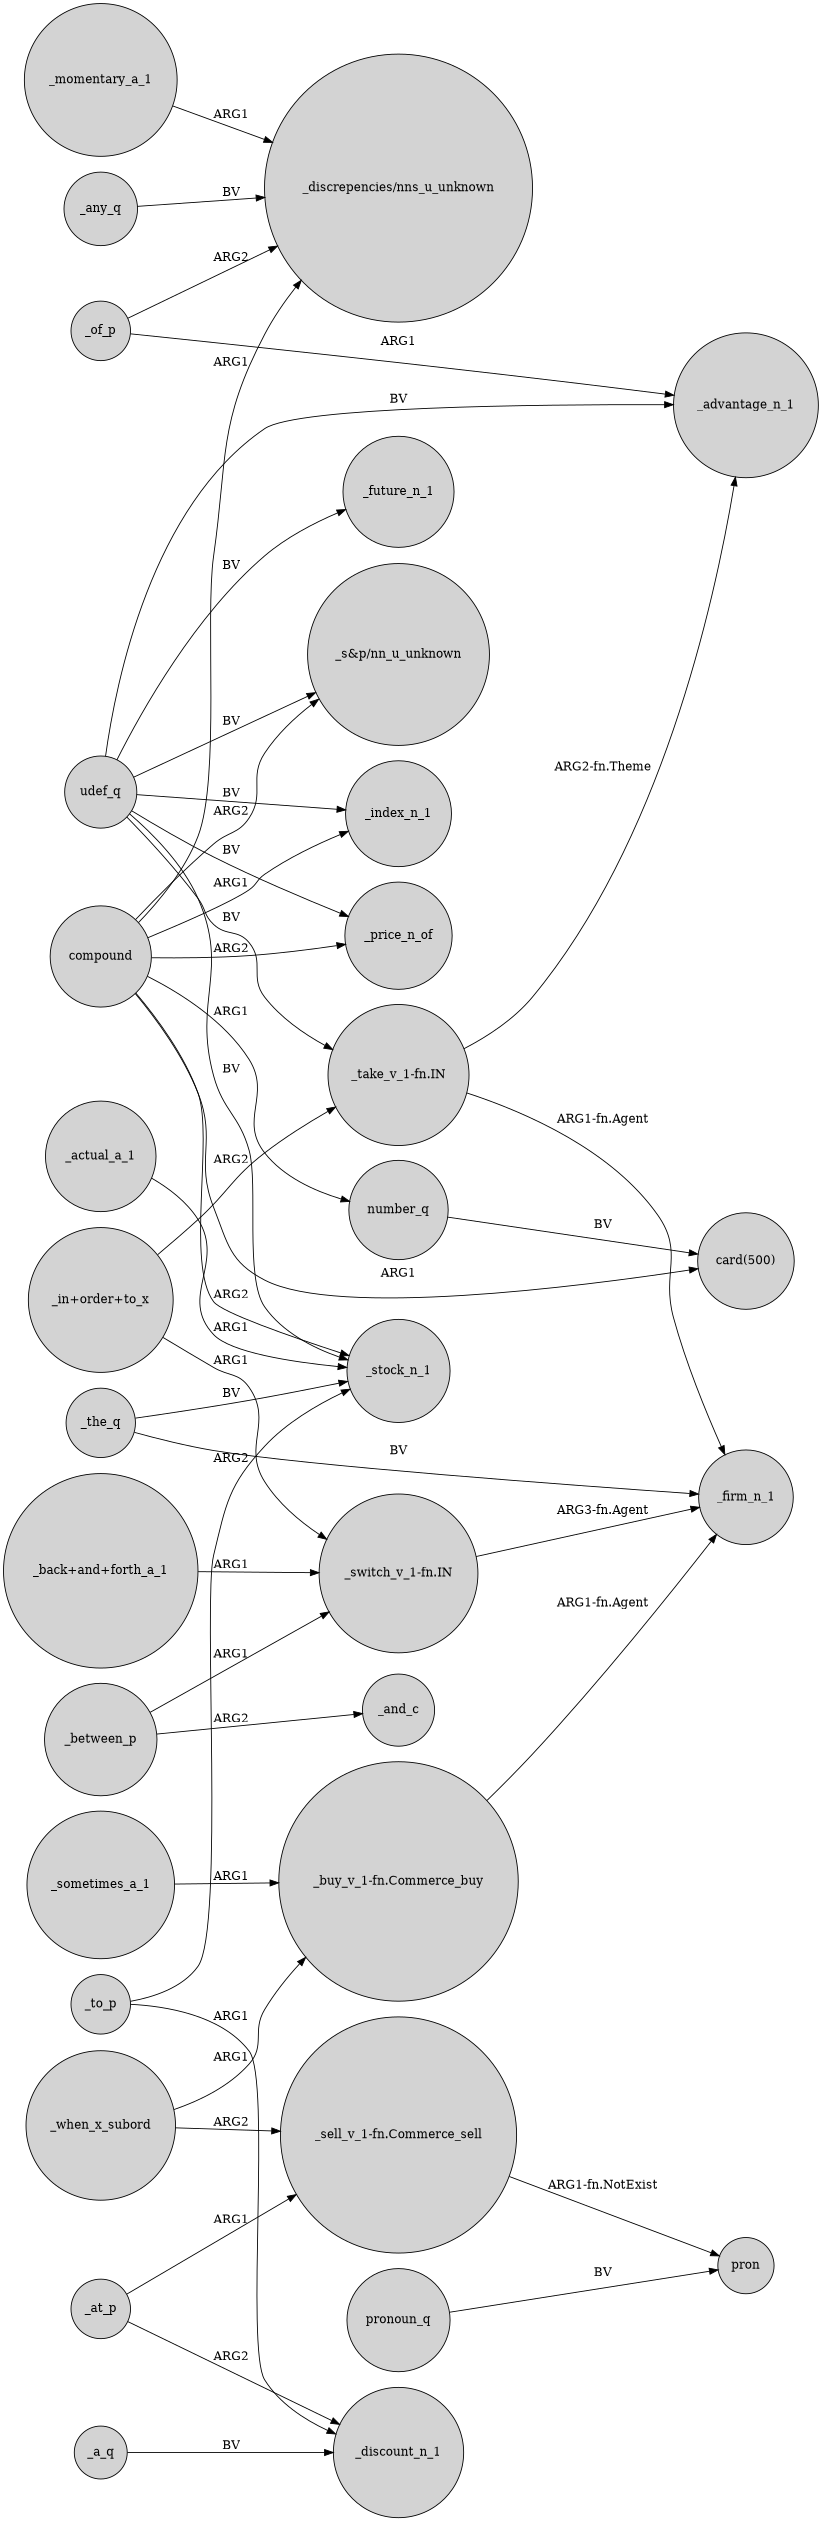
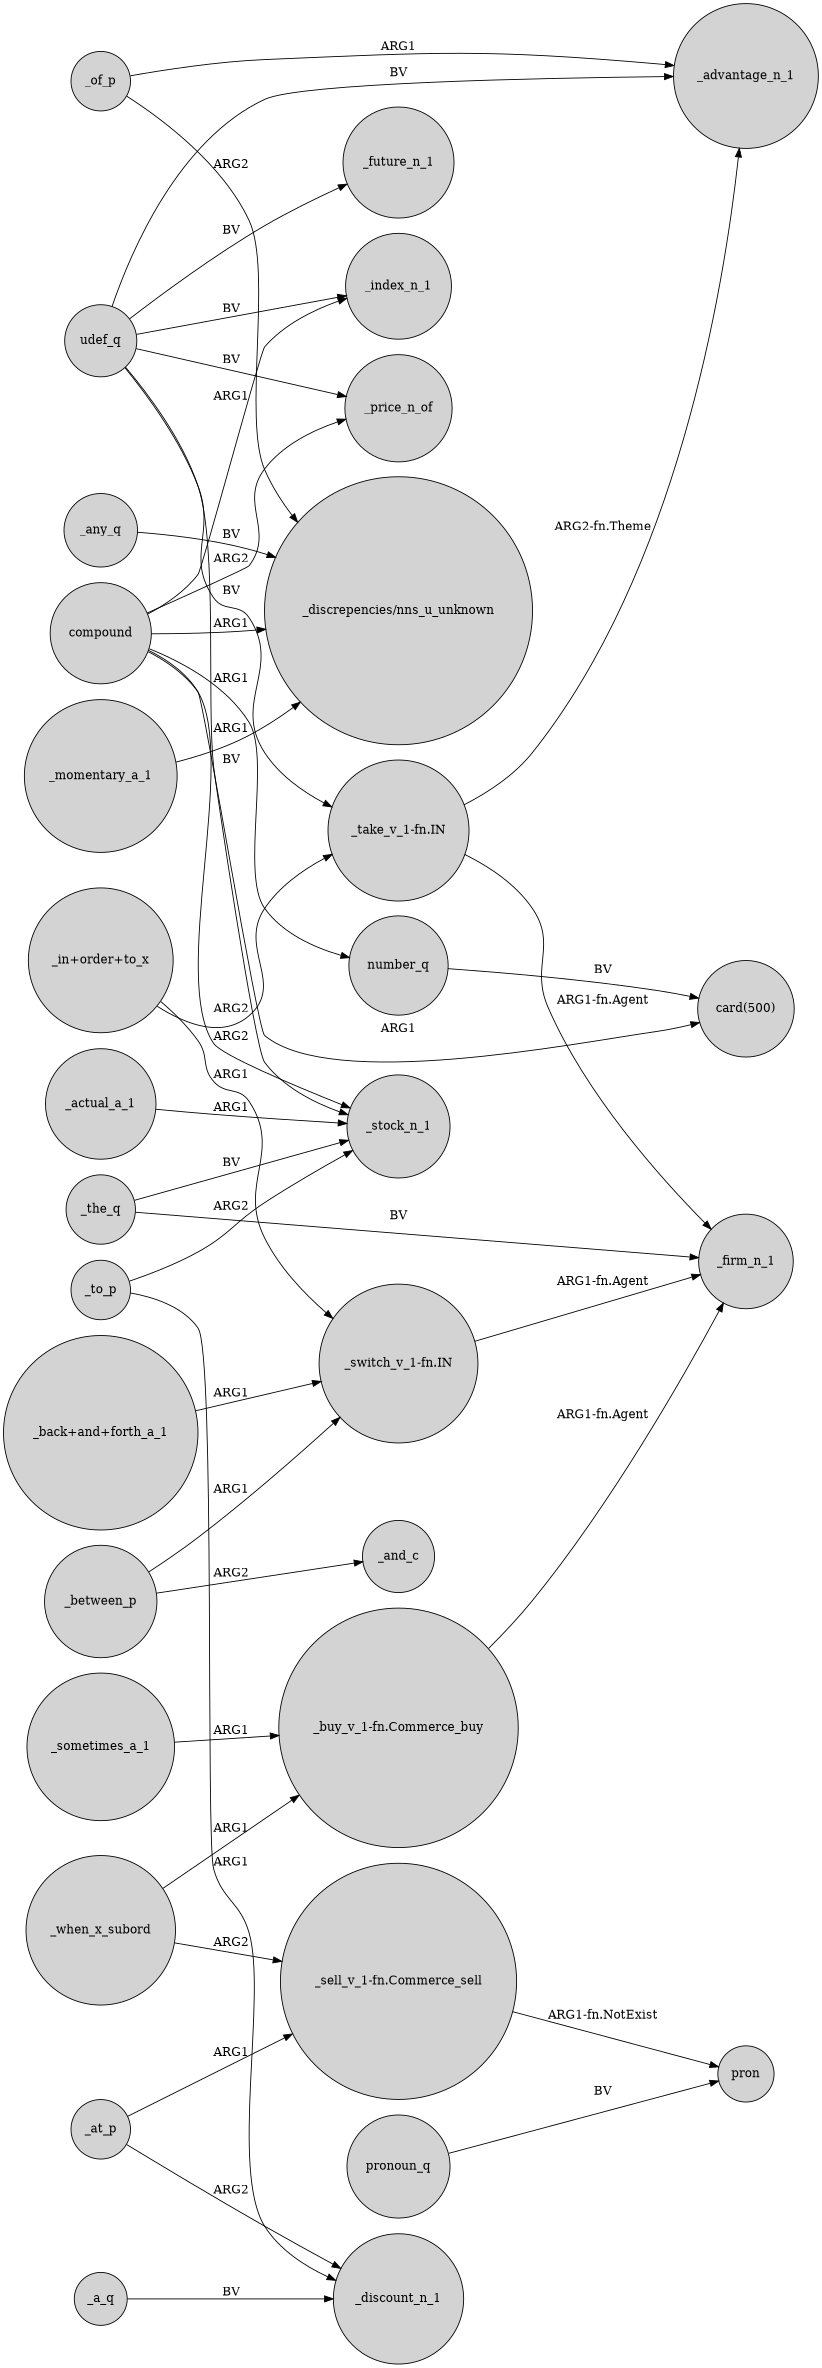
(399, 654) -> none
(603, 1511) -> (603, 1282)
